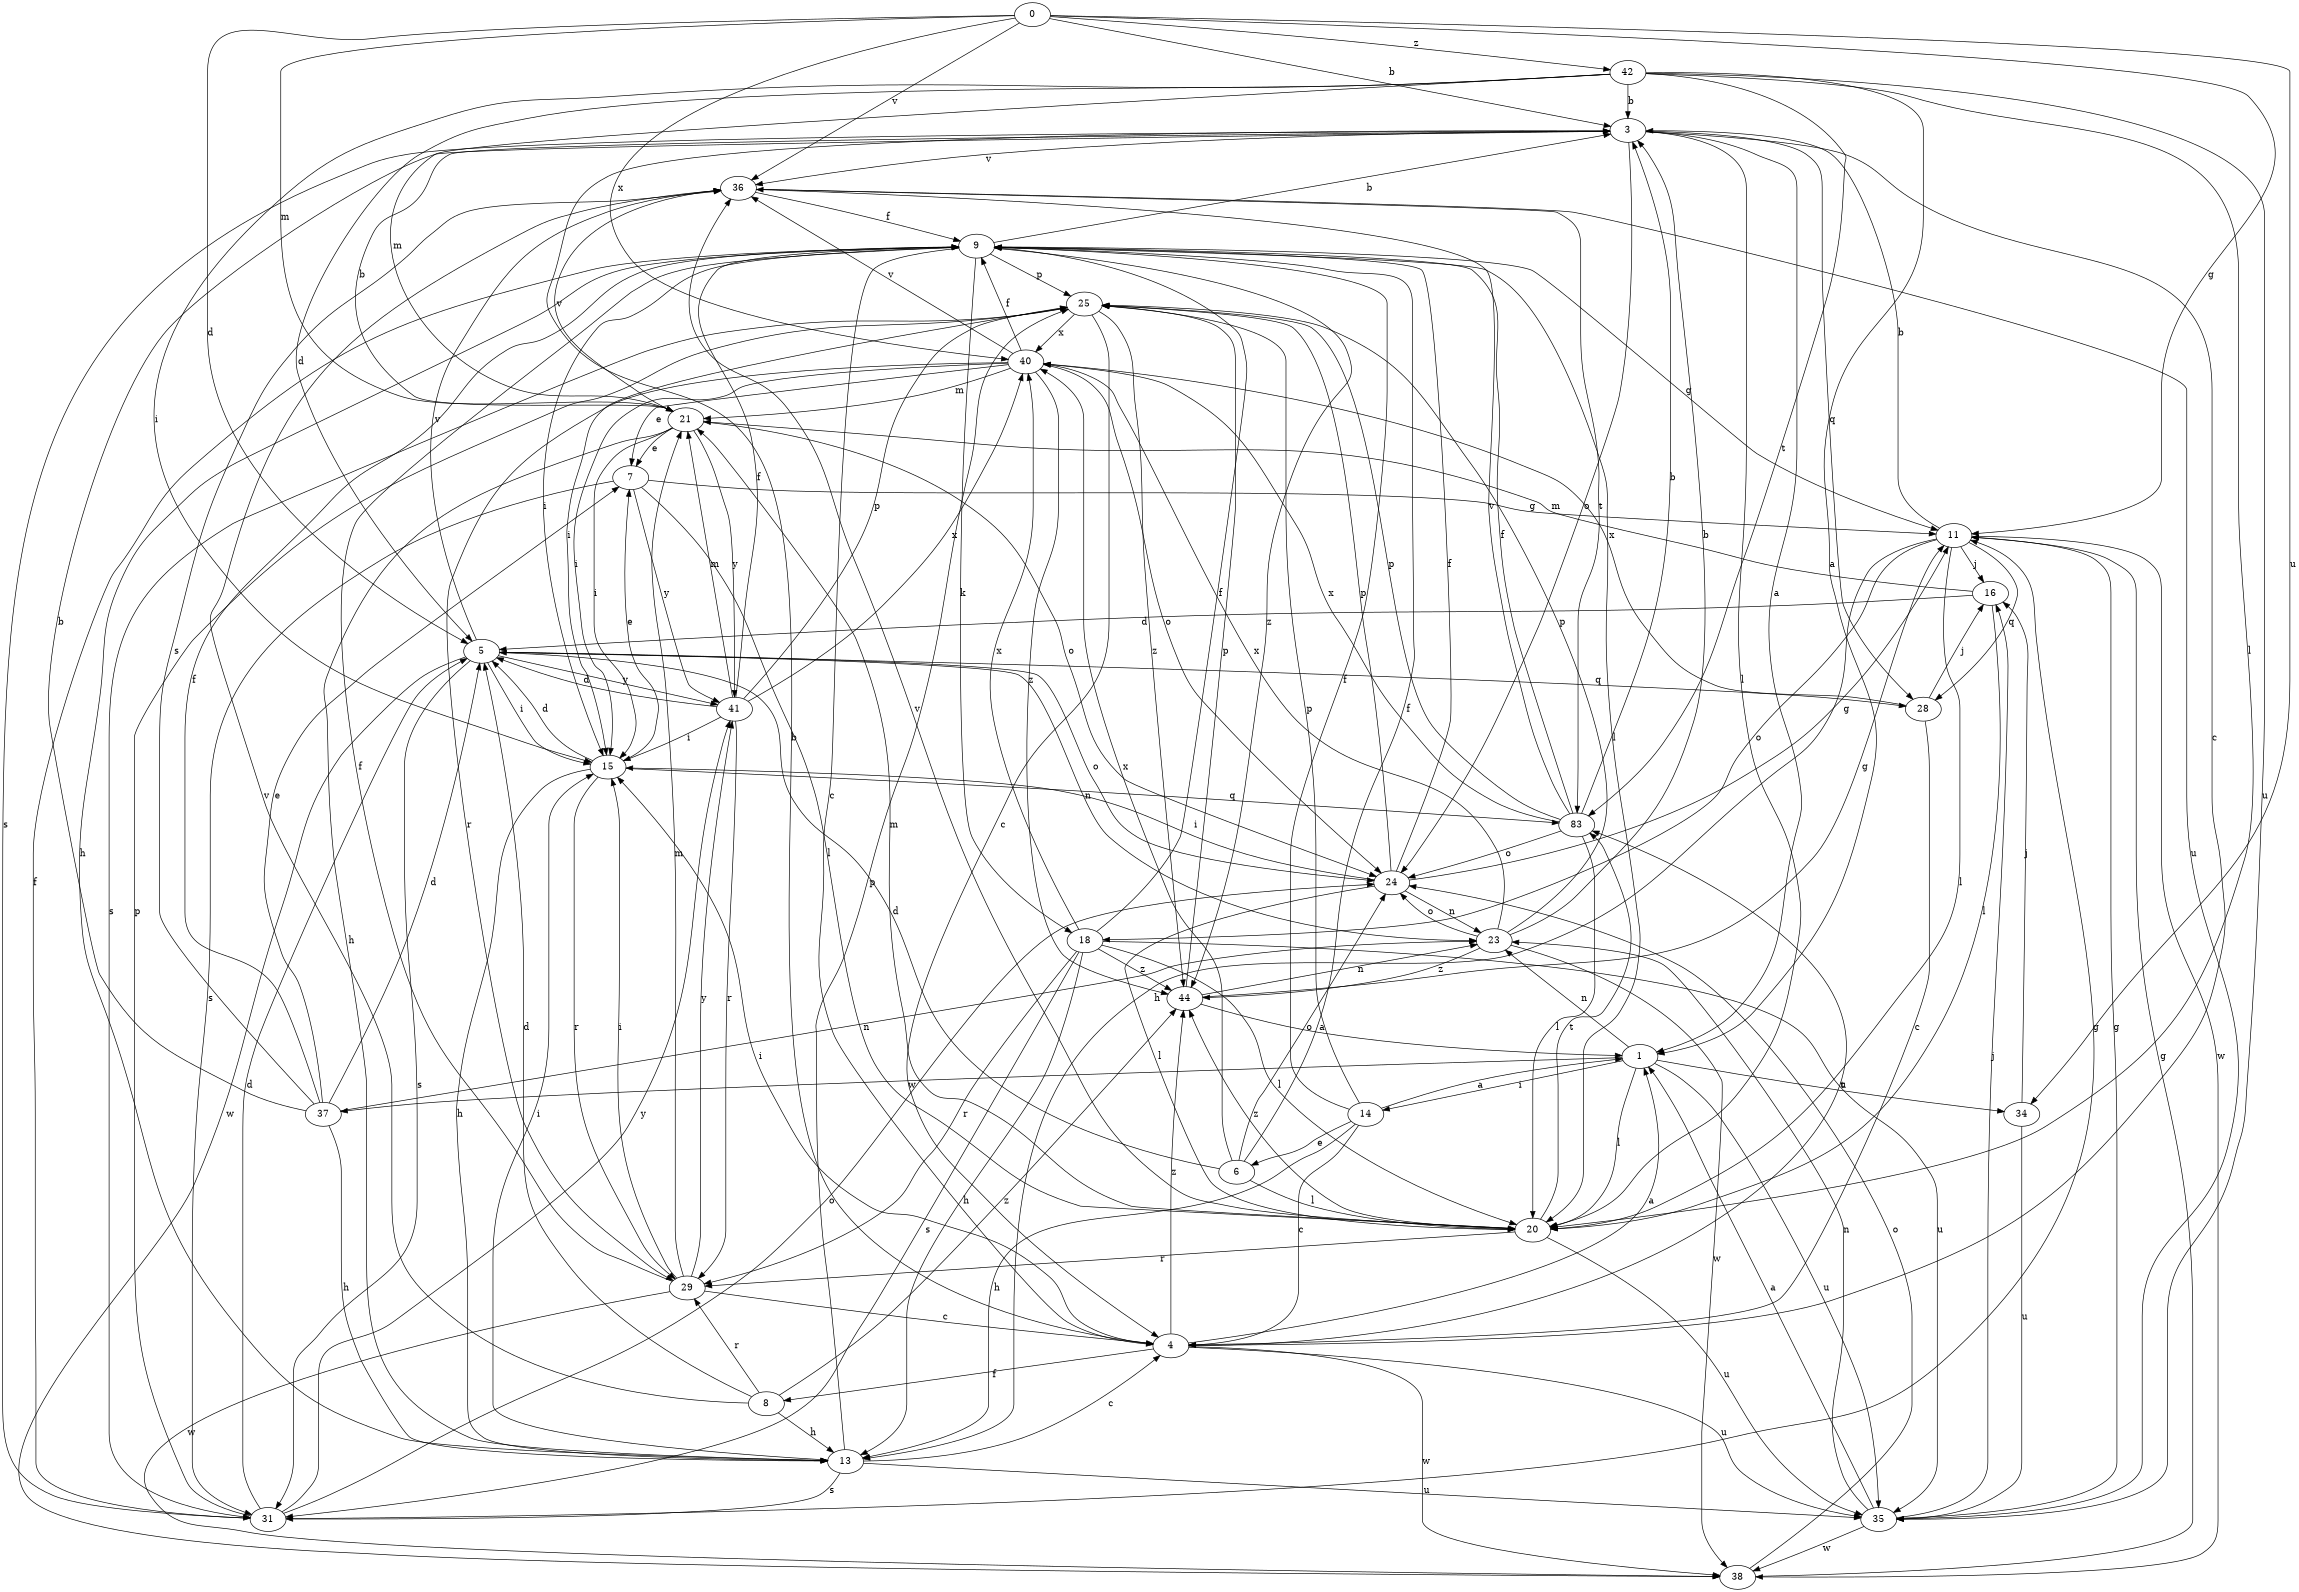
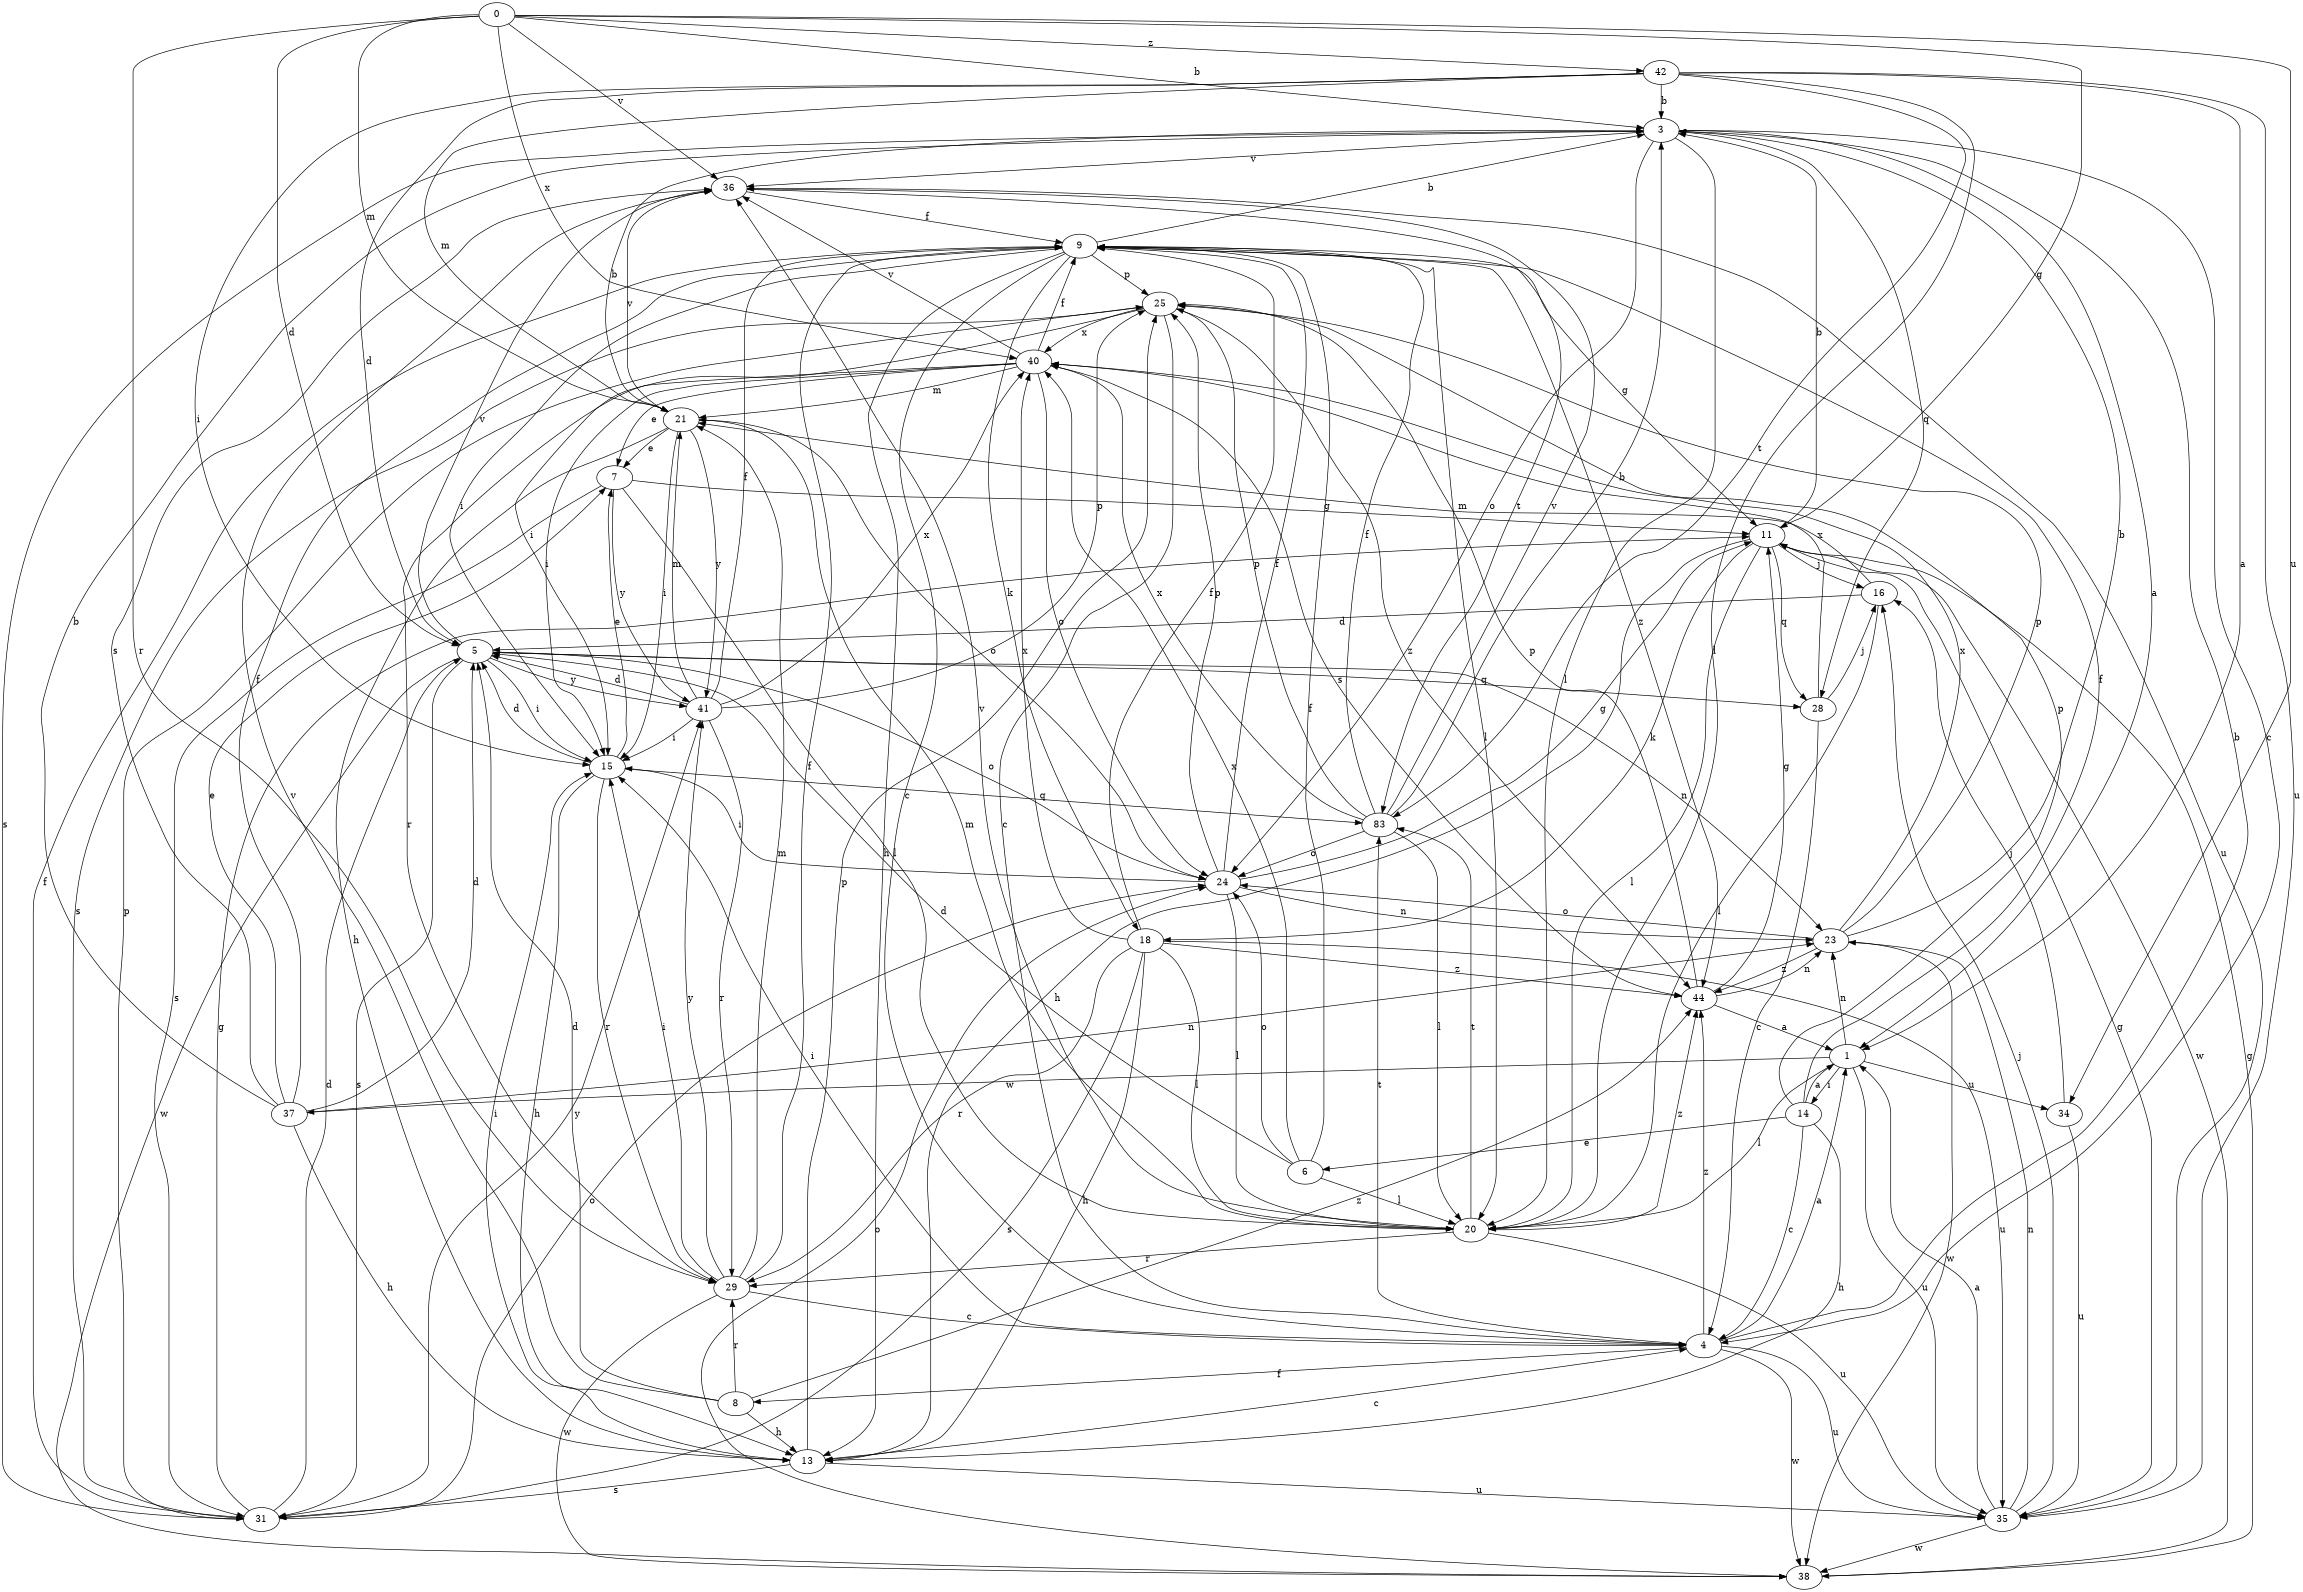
none -> (133, 623)
(1031, 680) -> (1341, 680)
(1759, 738) -> (1653, 738)
